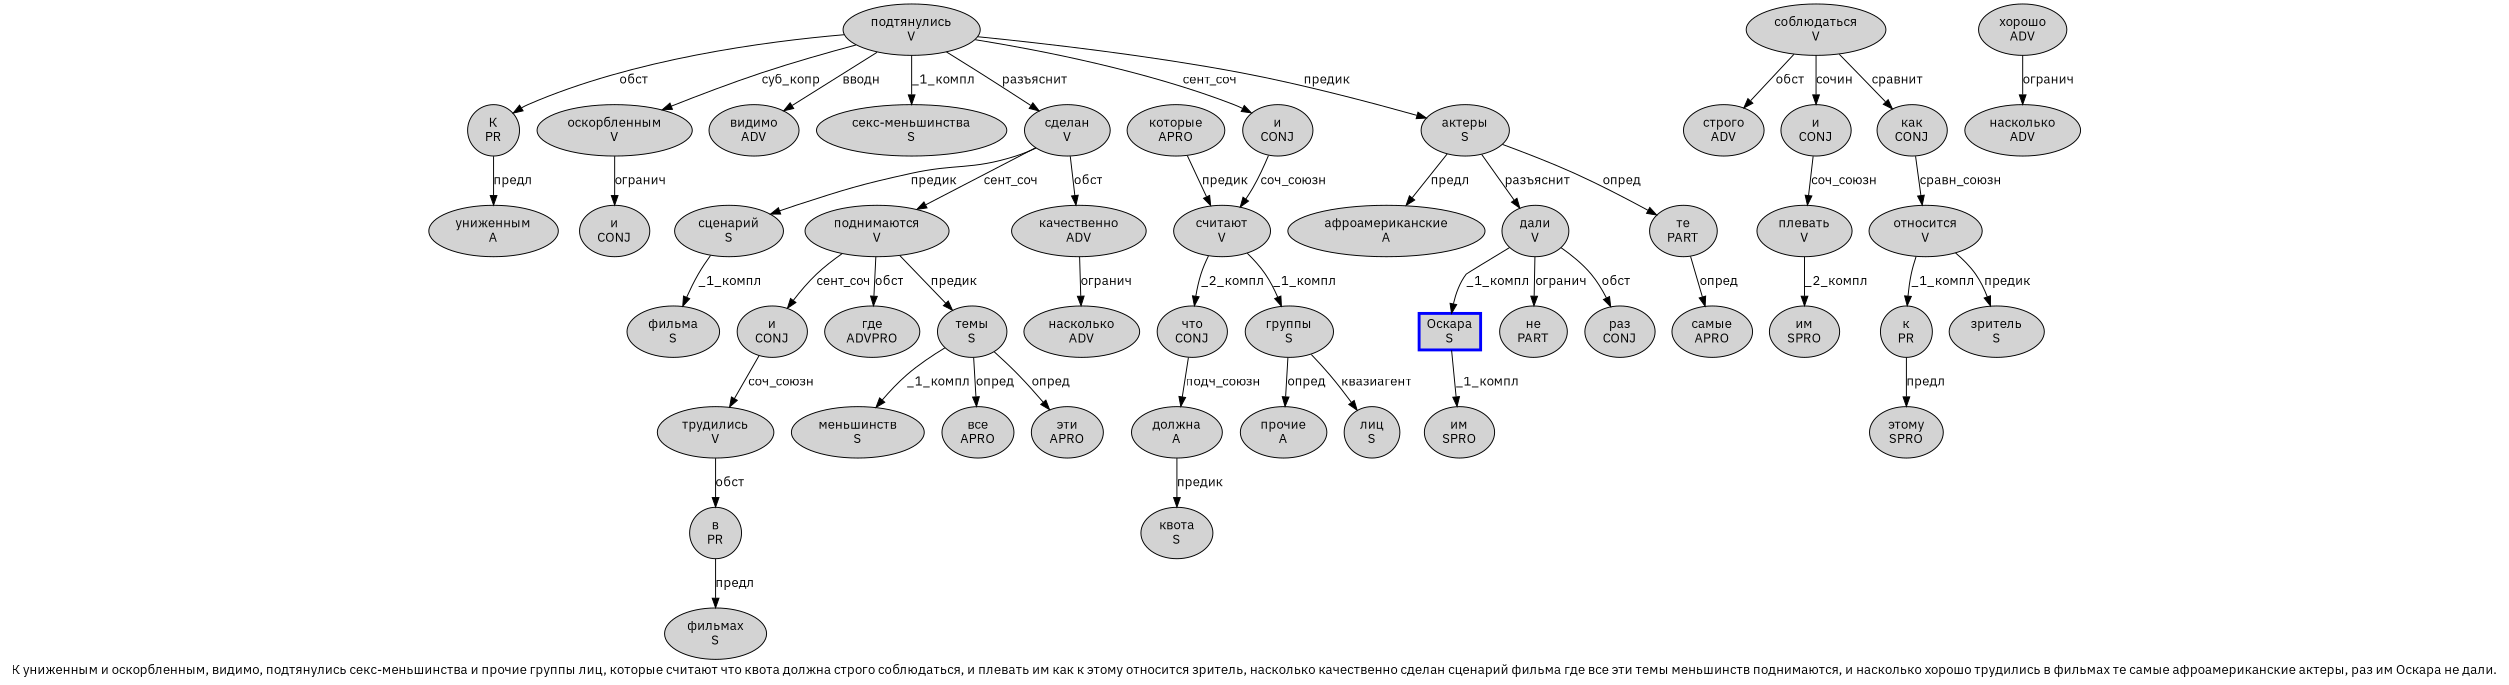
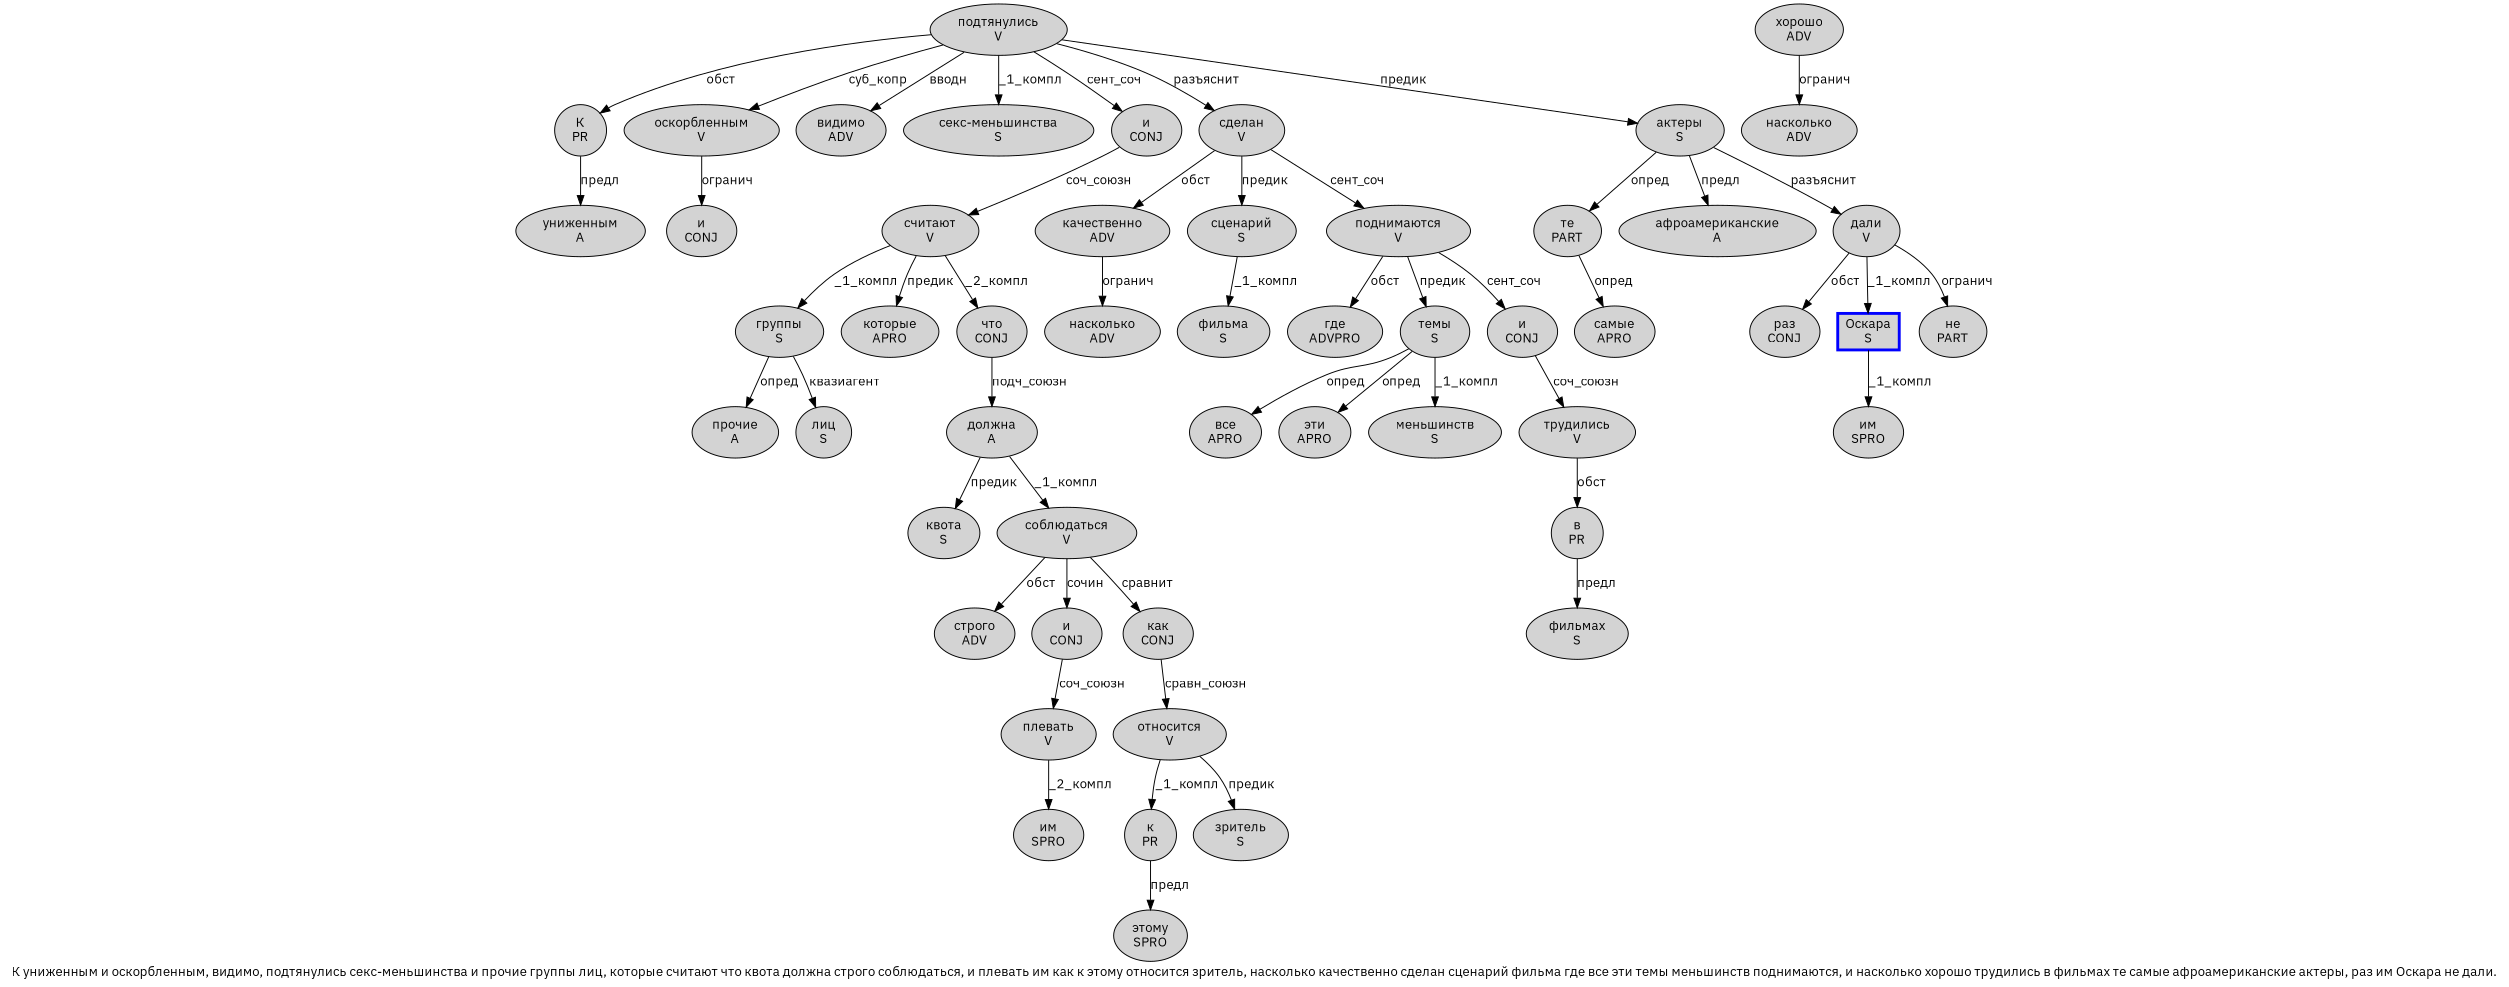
(1197, 176) -> (907, 276)
none -> (1026, 478)
